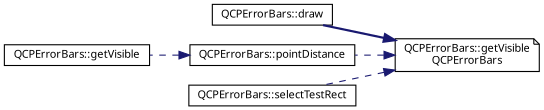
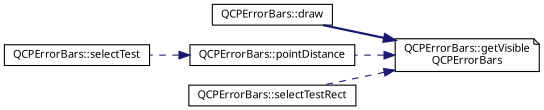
(77, 55) -> (77, 55)
